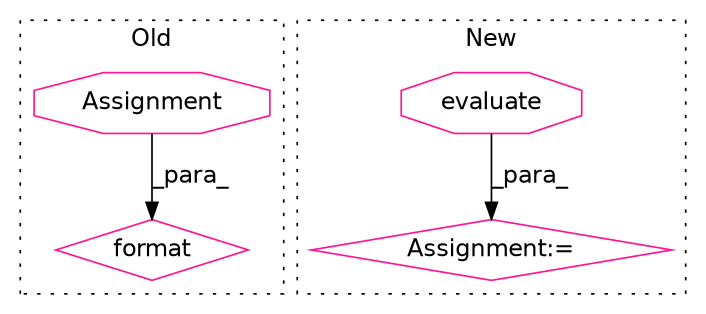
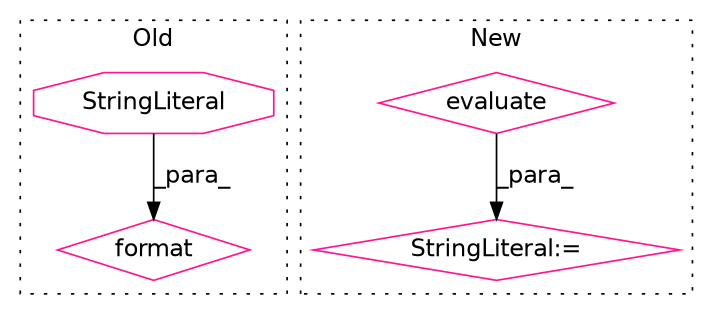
(152, 103) -> (154, 103)
(491, 103) -> (497, 103)
(491, 250) -> (497, 250)
